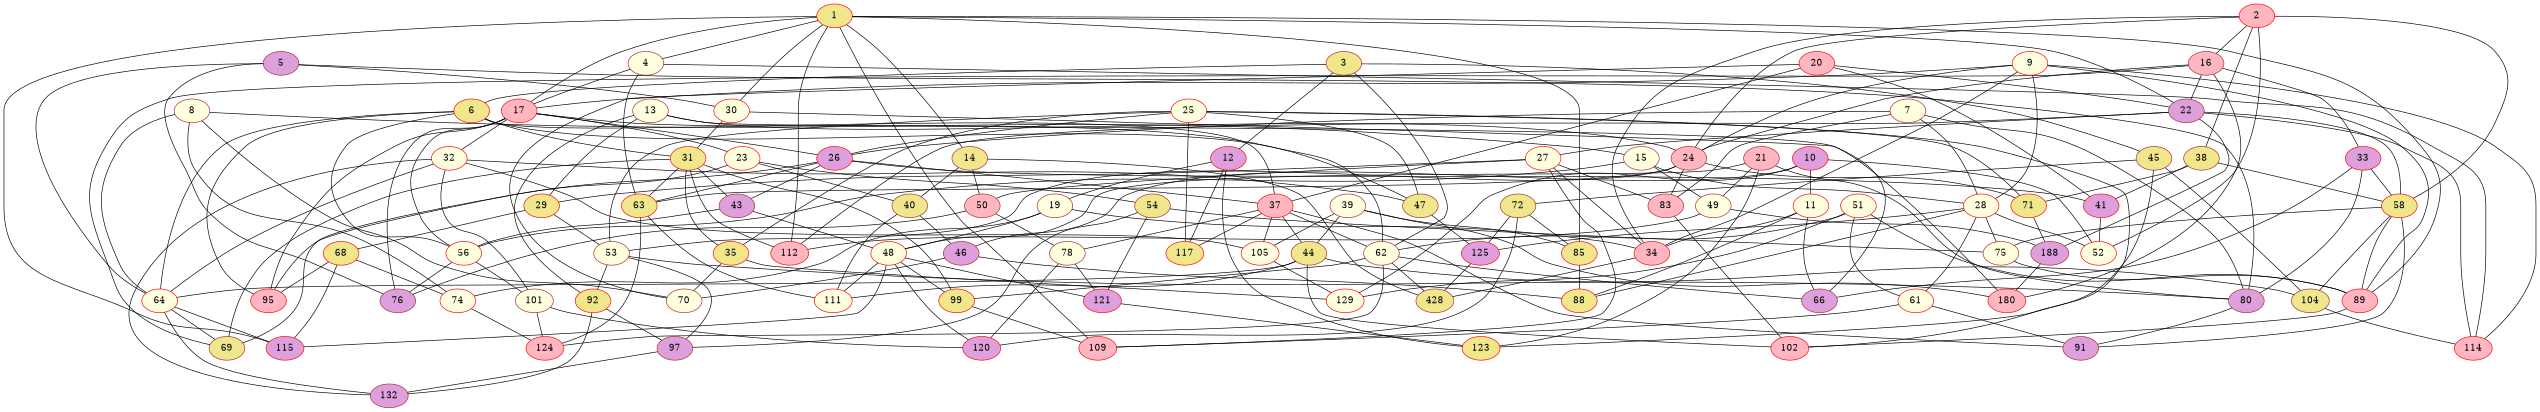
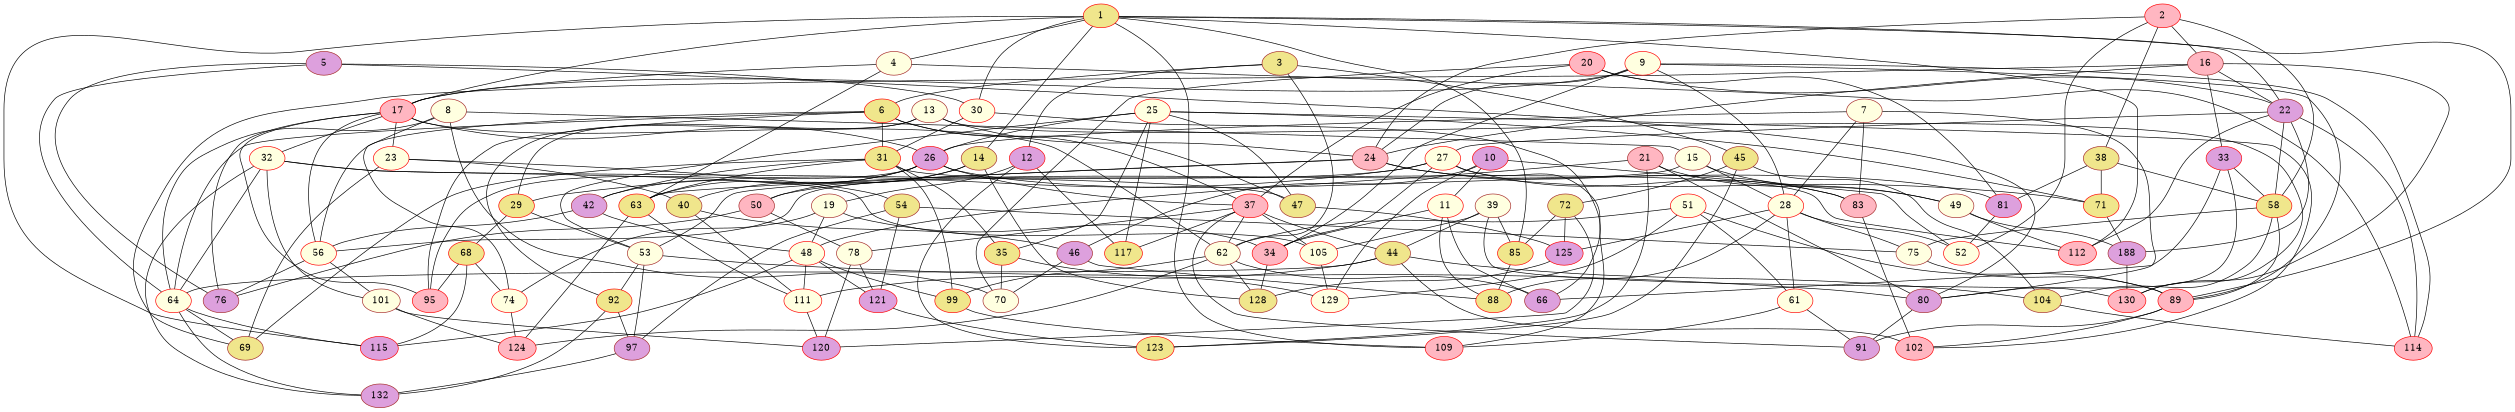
(1801, 40) -> none
(737, 206) -> (589, 206)
(2101, 206) -> (2004, 206)
(1435, 301) -> (1258, 301)
(2007, 301) -> (2127, 301)
(927, 307) -> (812, 324)
(2292, 332) -> (2019, 326)
